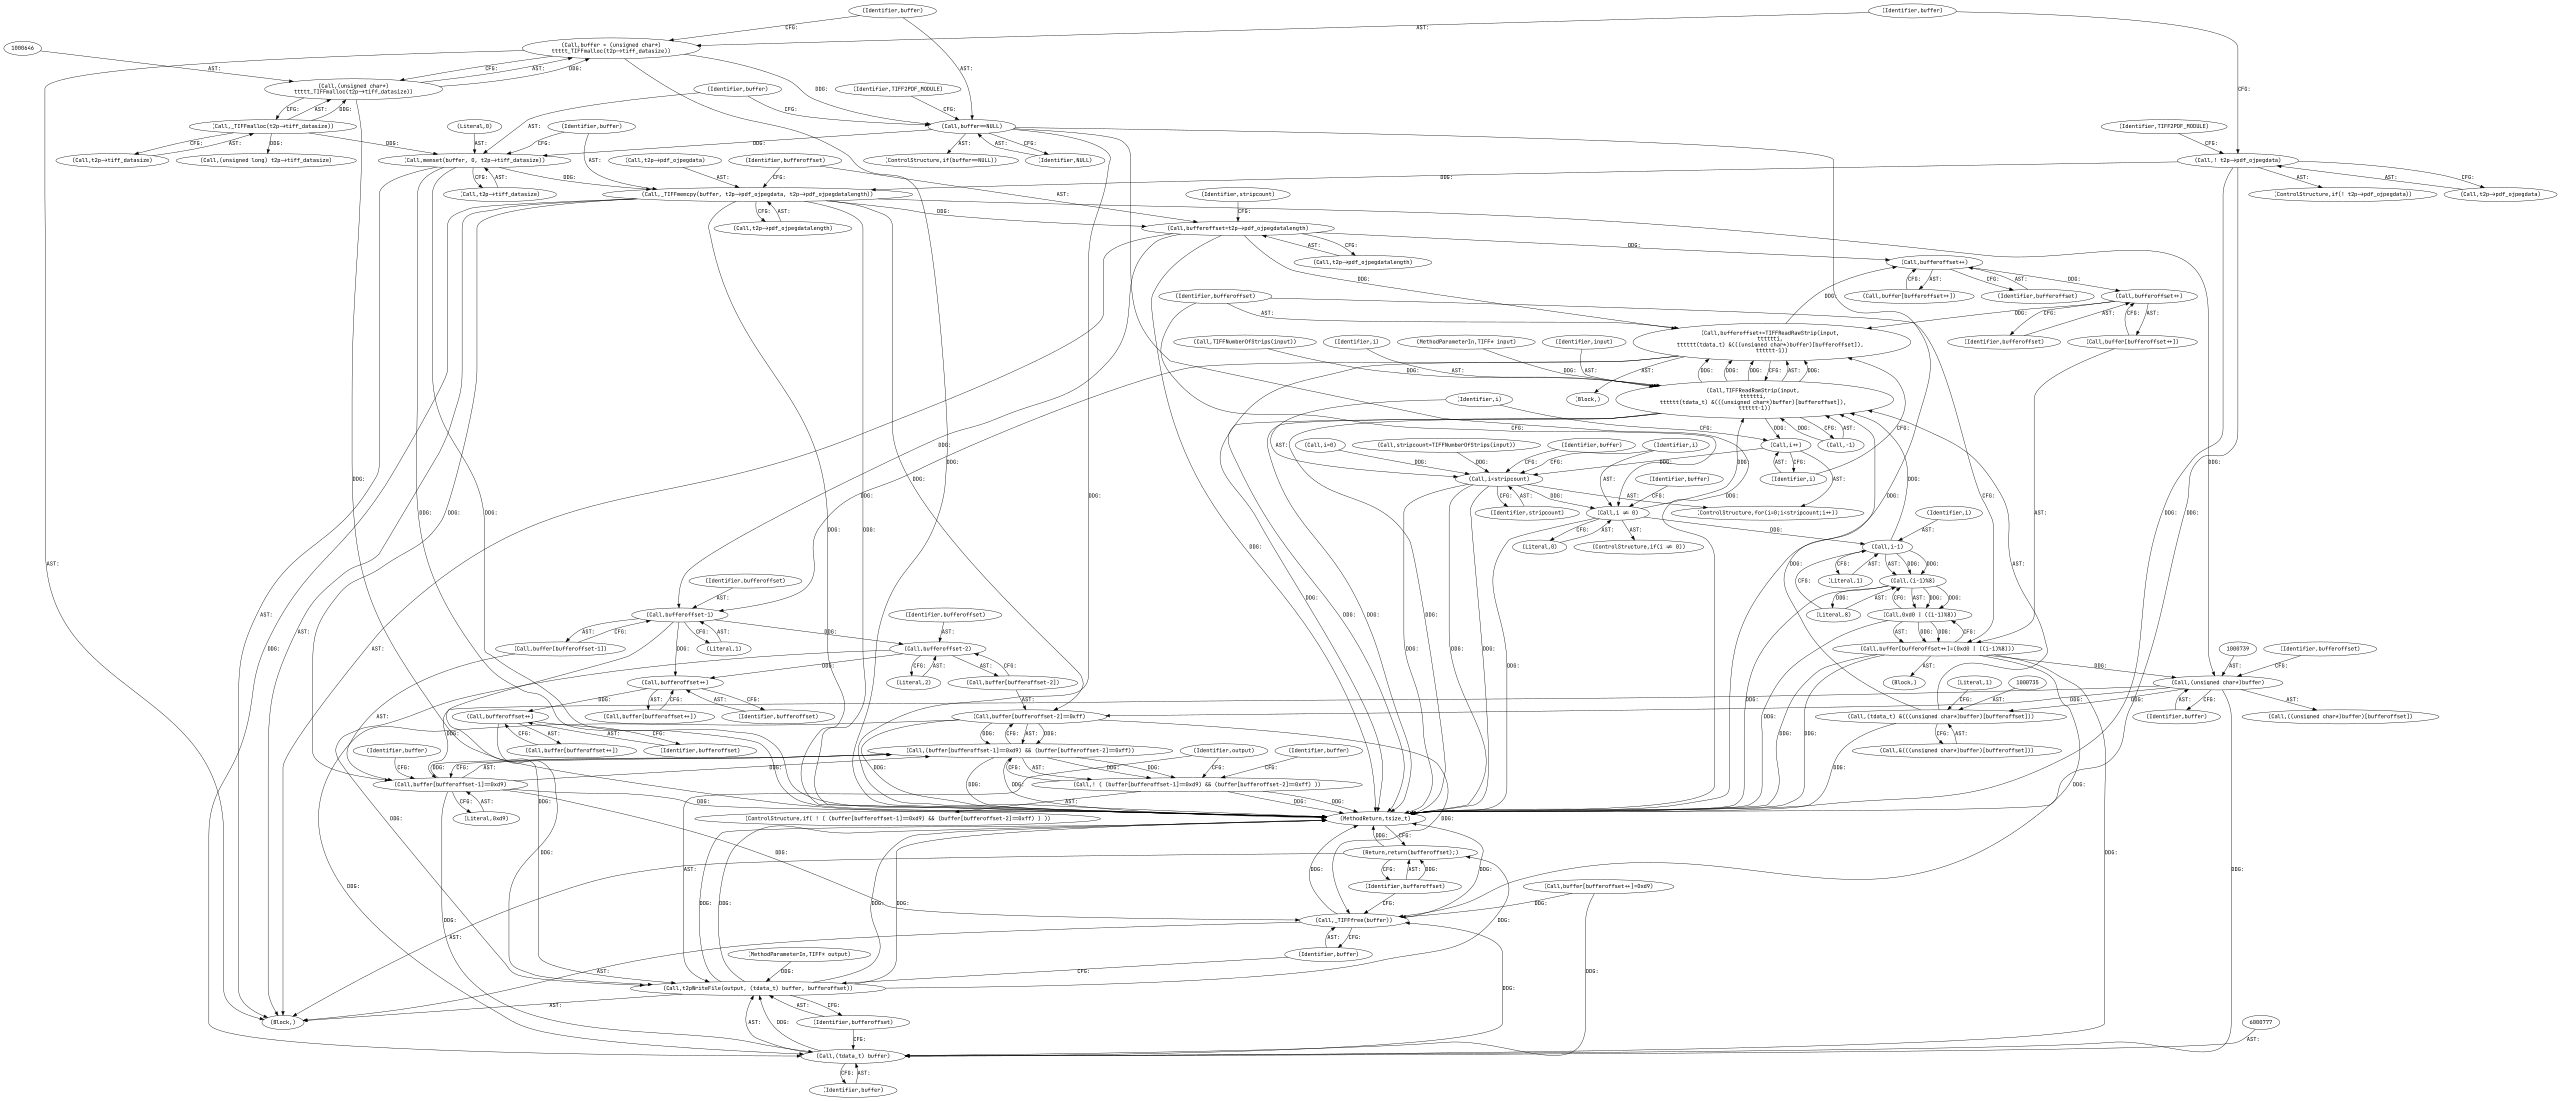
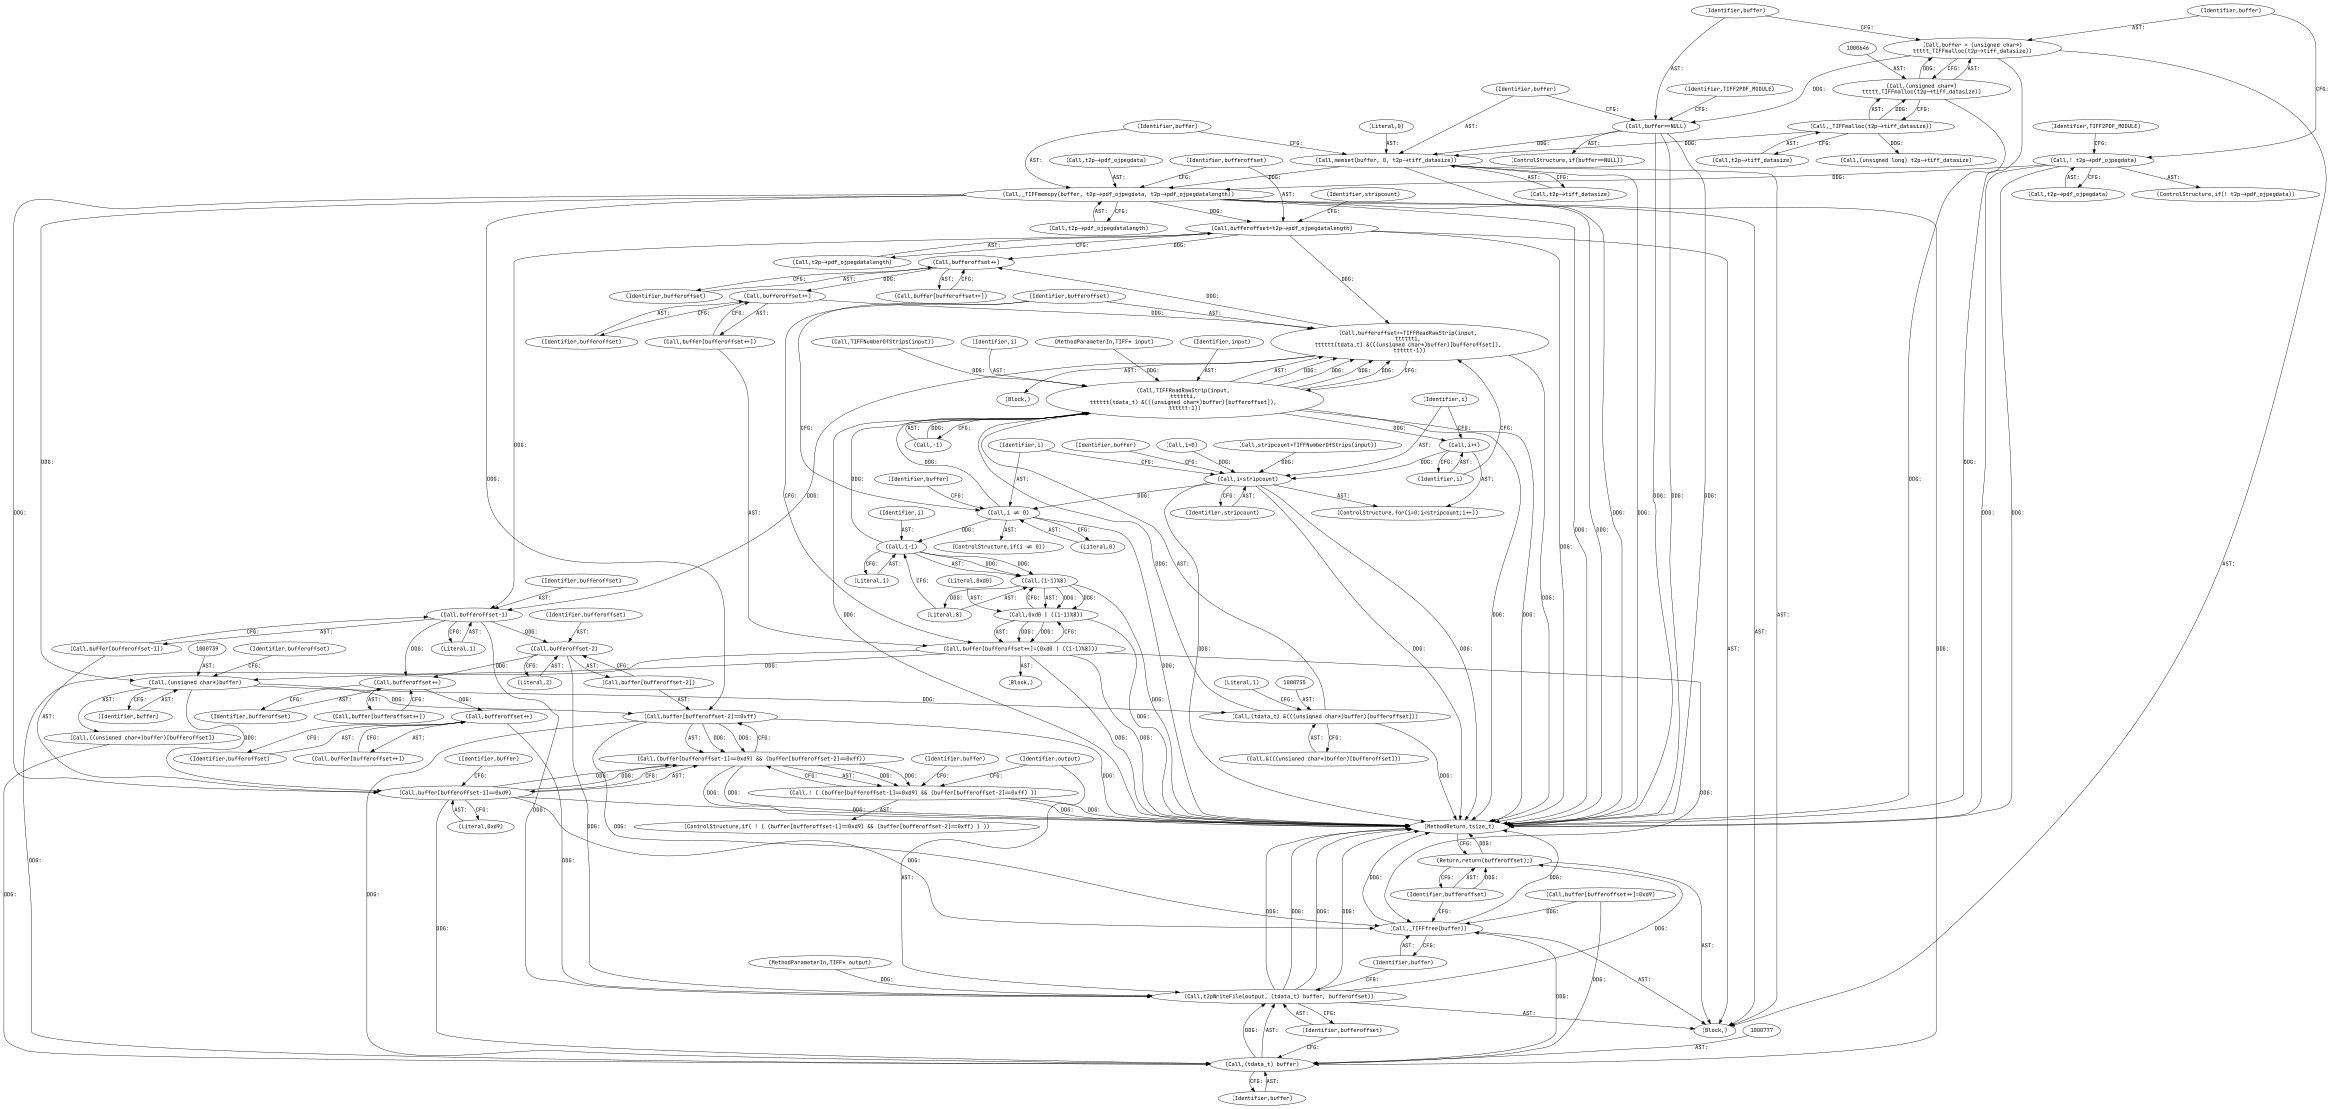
(1065, 161) -> none
none -> (970, 581)
(2261, 1022) -> (1762, 1031)
(1873, 1049) -> (421, 1060)
